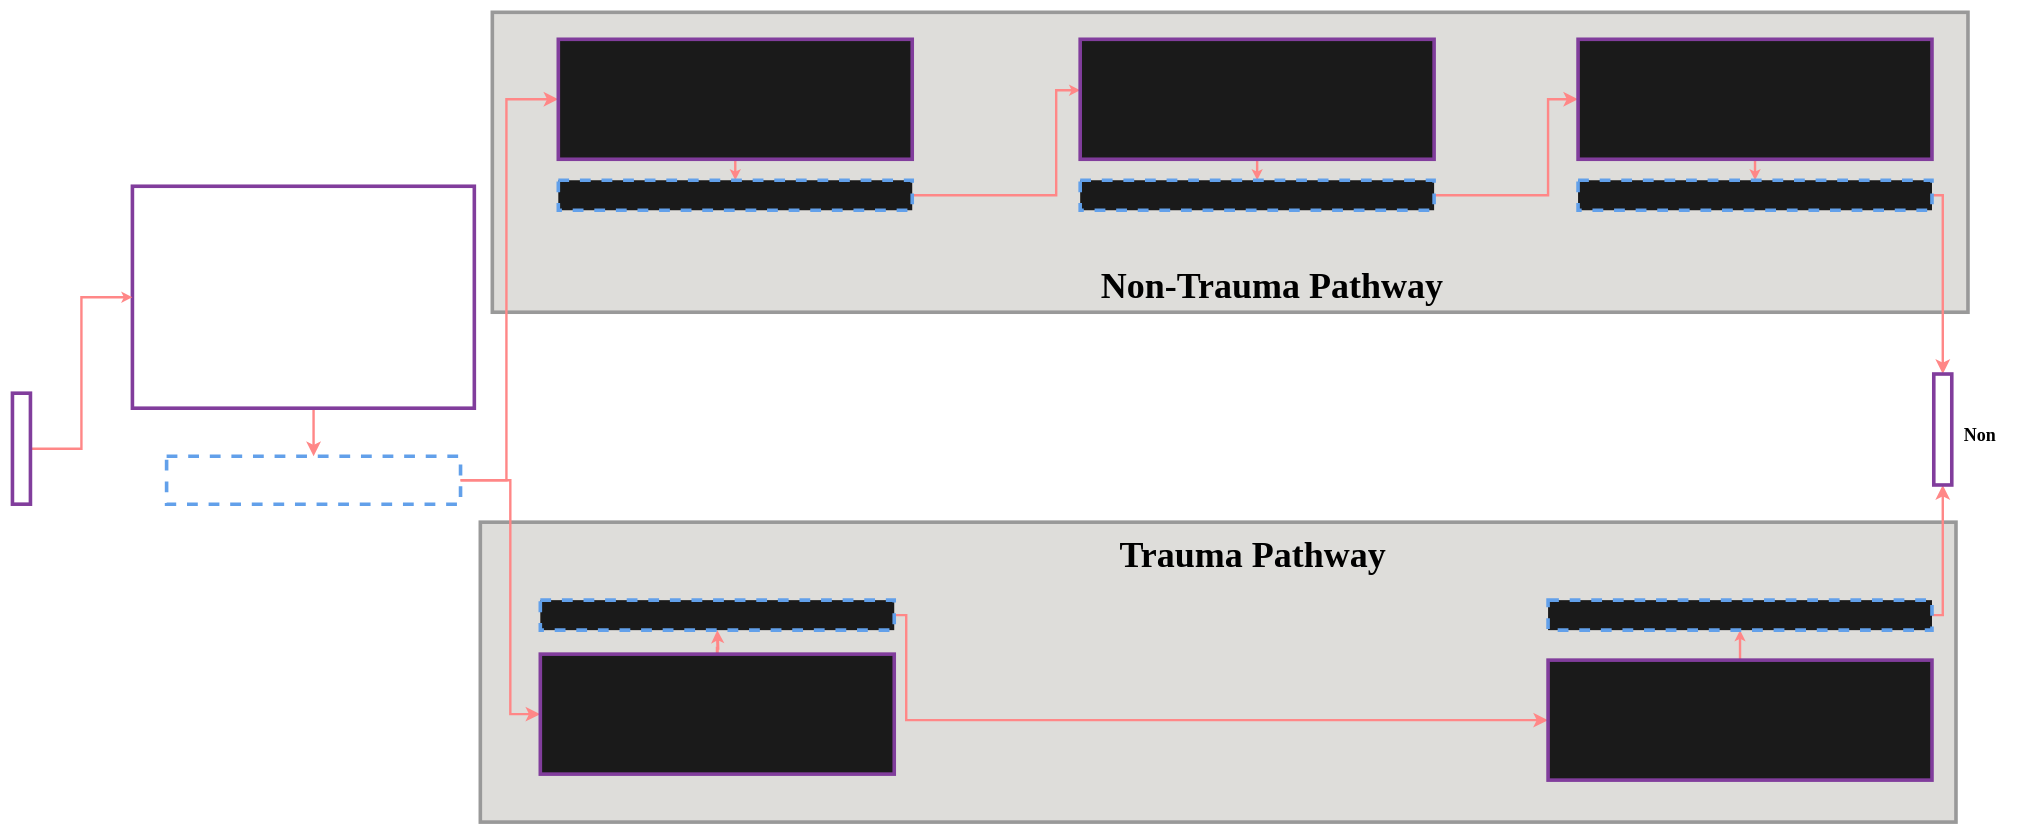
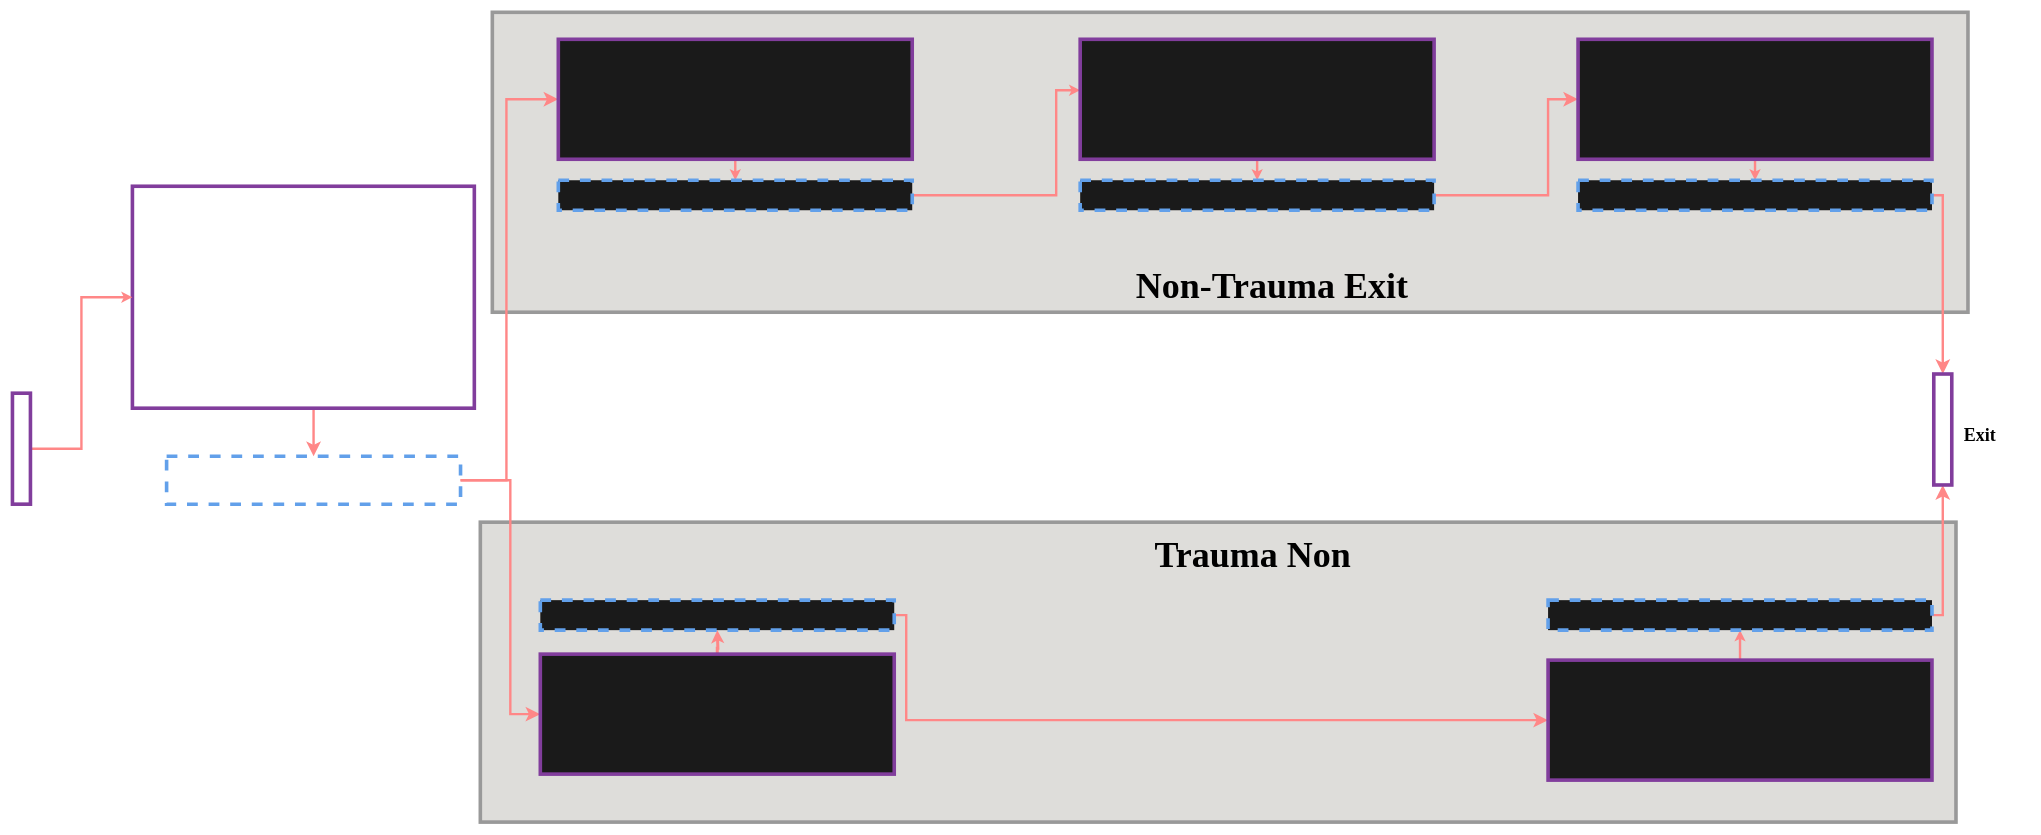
(1272, 285) -> (1272, 285)
(1980, 429) -> (1980, 429)
(1253, 555) -> (1253, 555)
